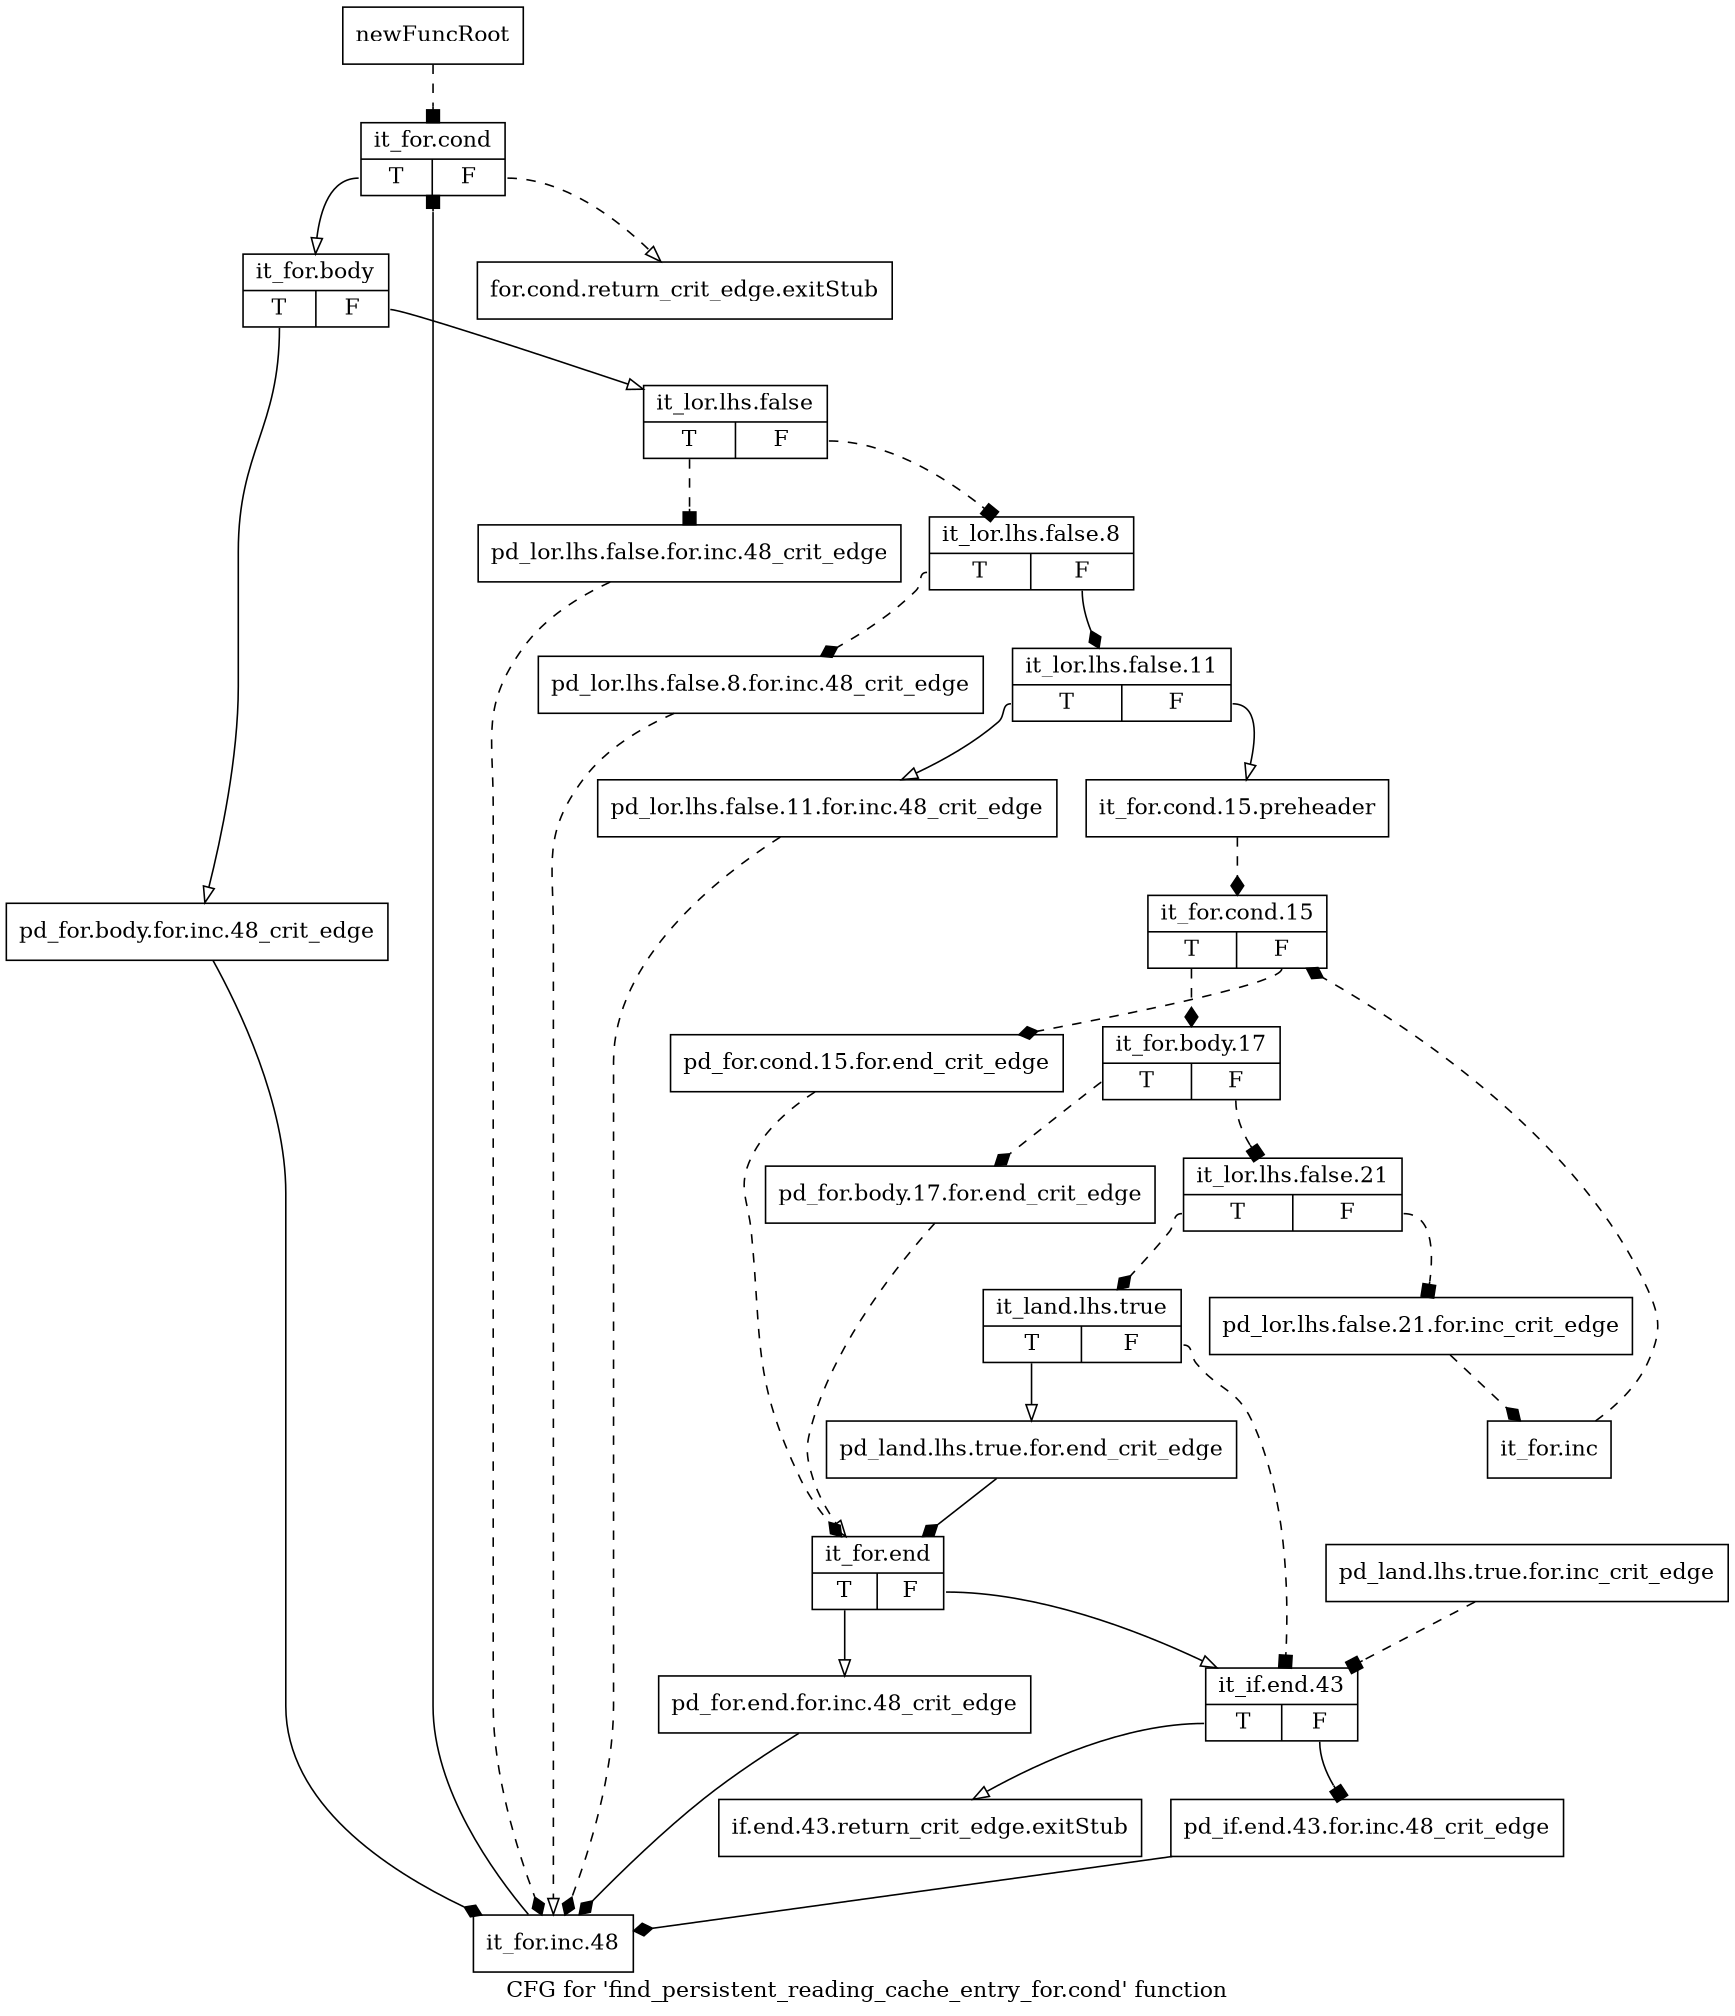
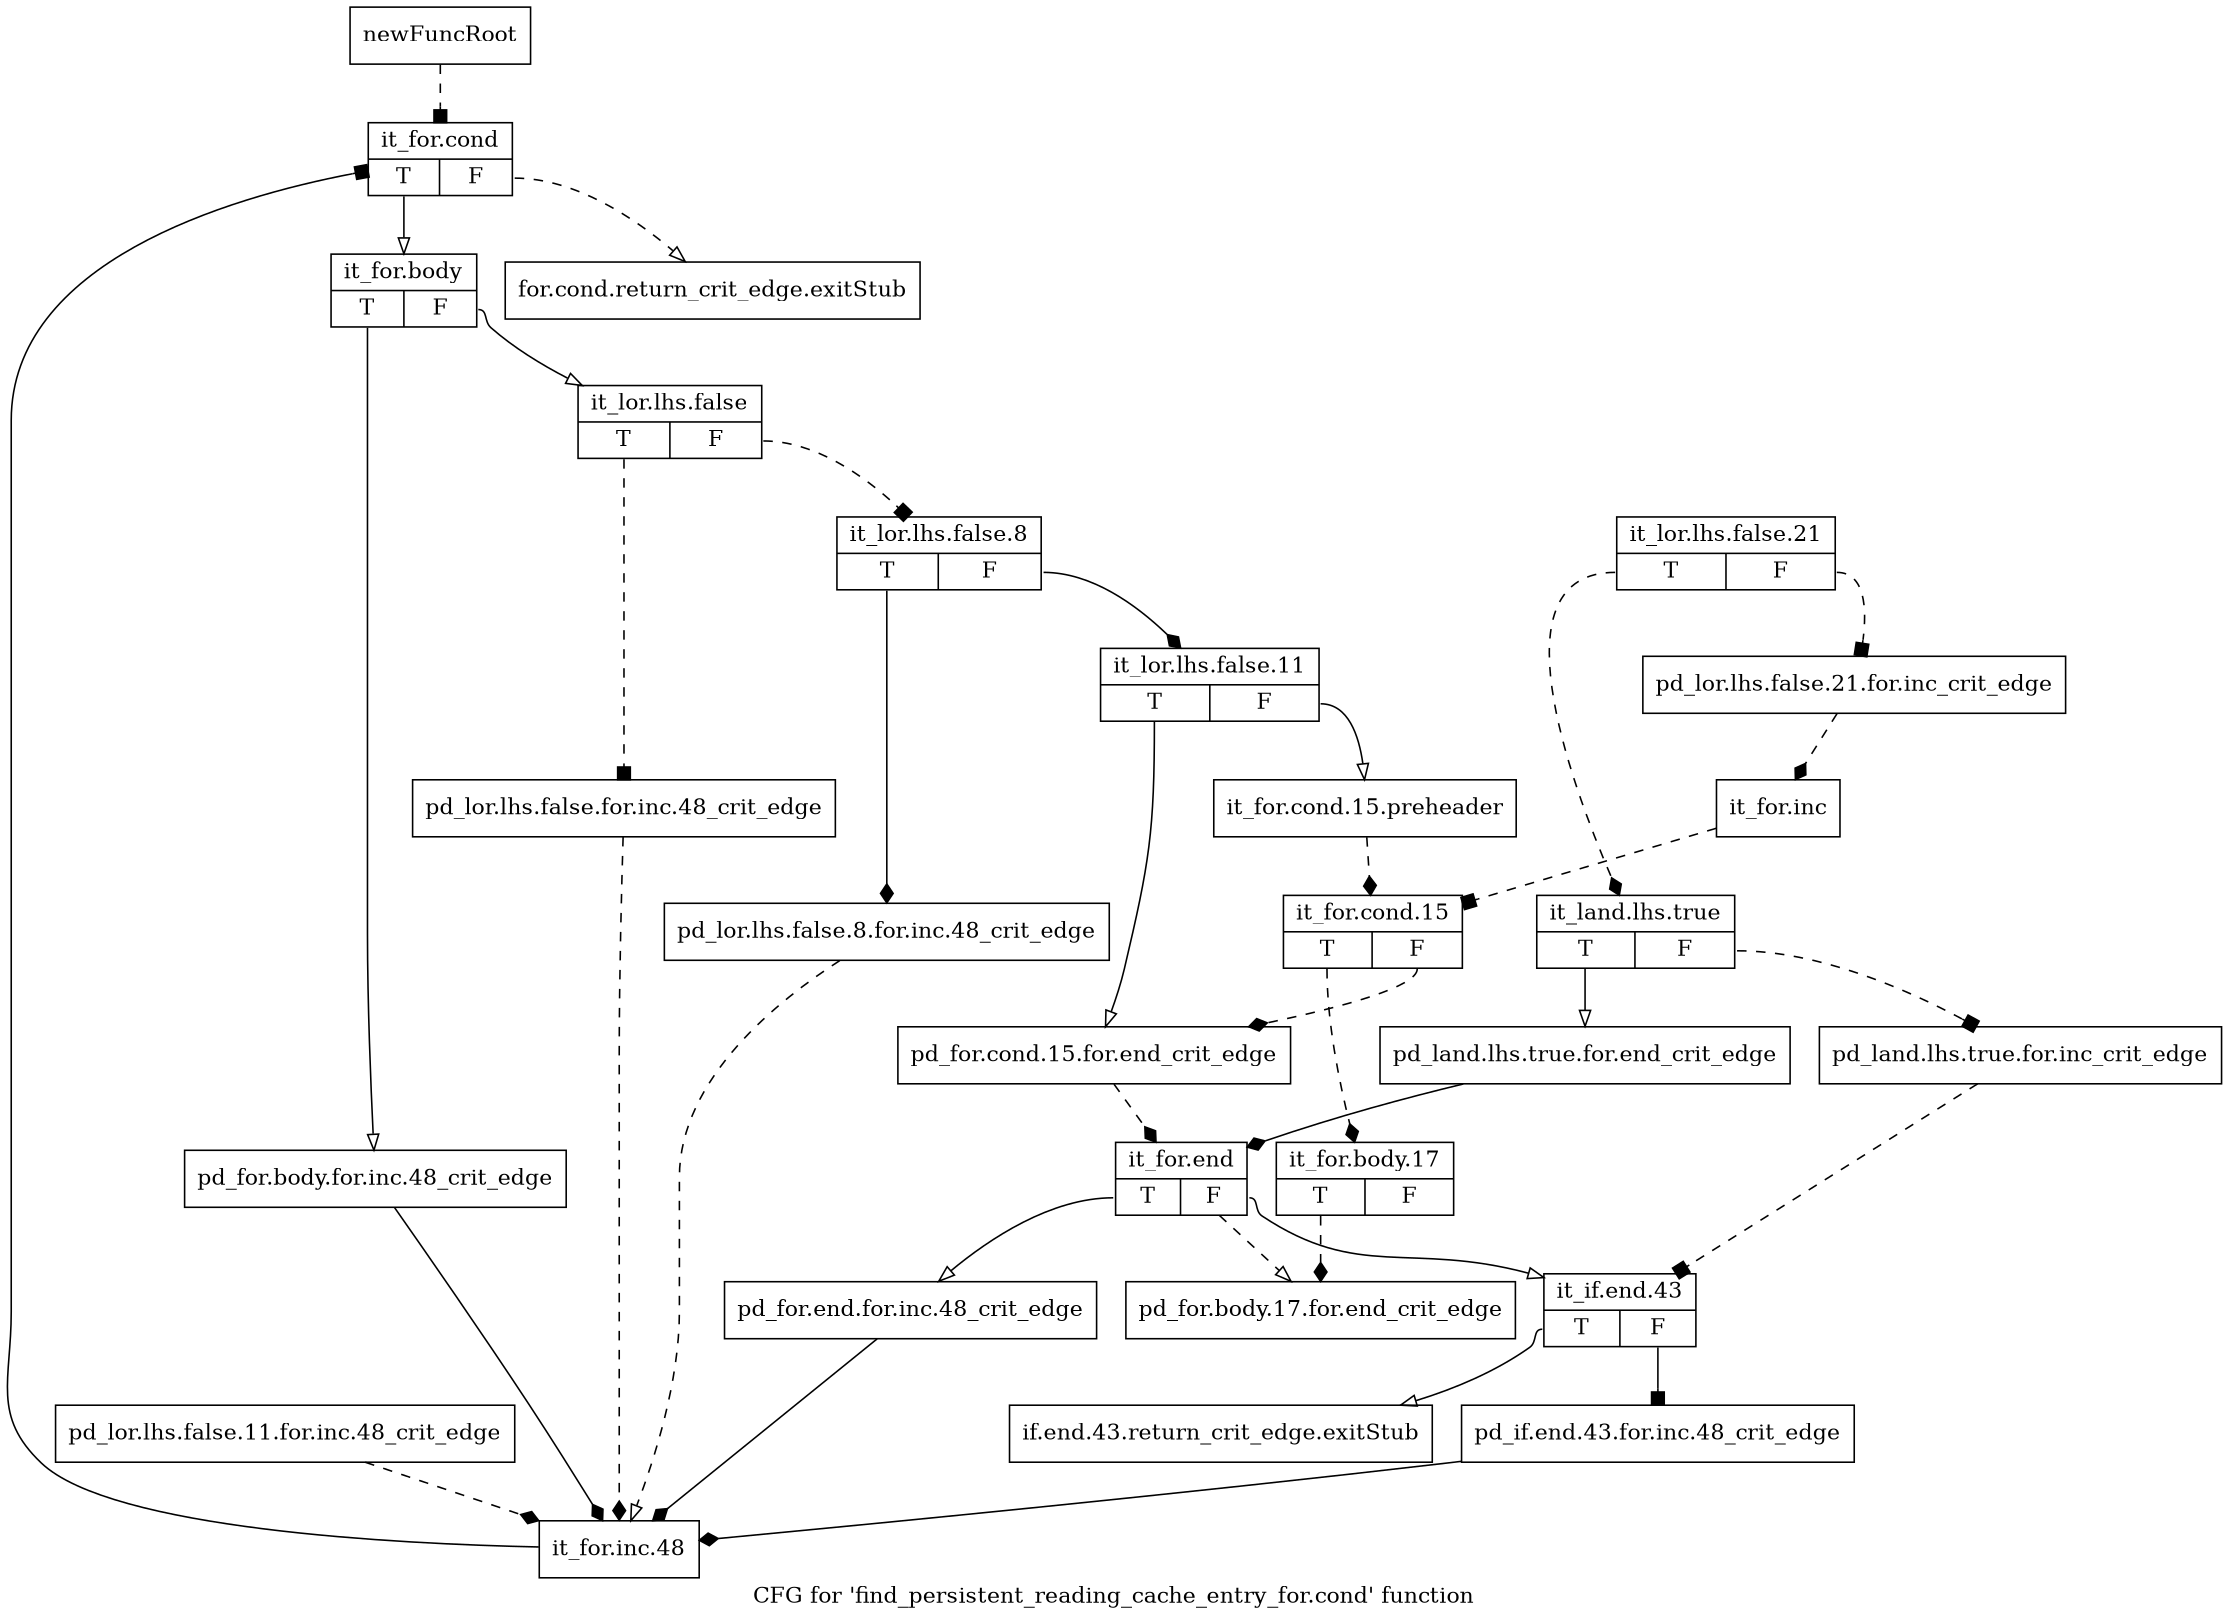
(888, 615) -> (887, 737)
(969, 744) -> (1146, 869)
(1240, 1124) -> none
(1563, 1165) -> (1591, 865)
(836, 1363) -> (1249, 1243)
(1273, 1483) -> (1853, 972)
